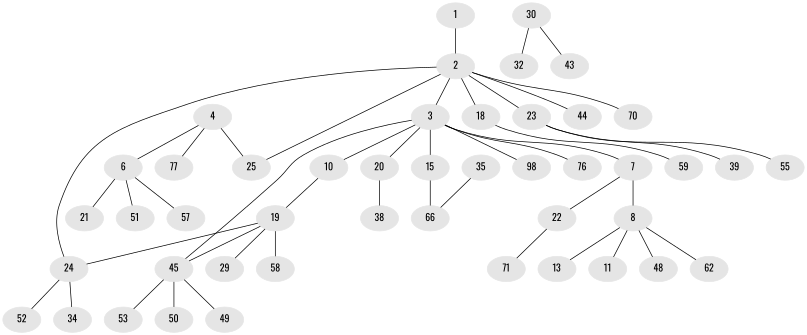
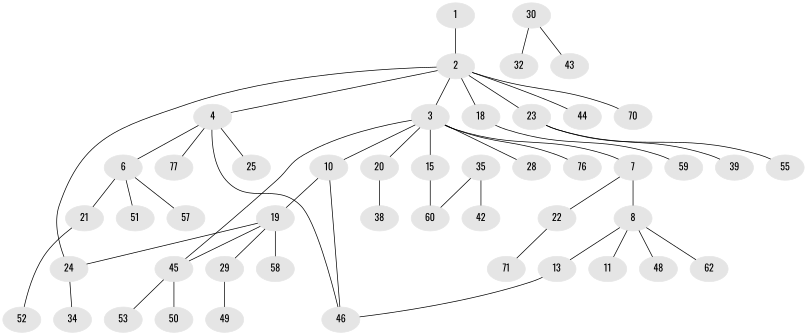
(354, 117) -> (334, 92)
(532, 168) -> (532, 168)
(430, 218) -> (430, 218)
none -> (481, 218)
(45, 294) -> (40, 262)
(199, 294) -> (225, 294)
none -> (341, 320)
